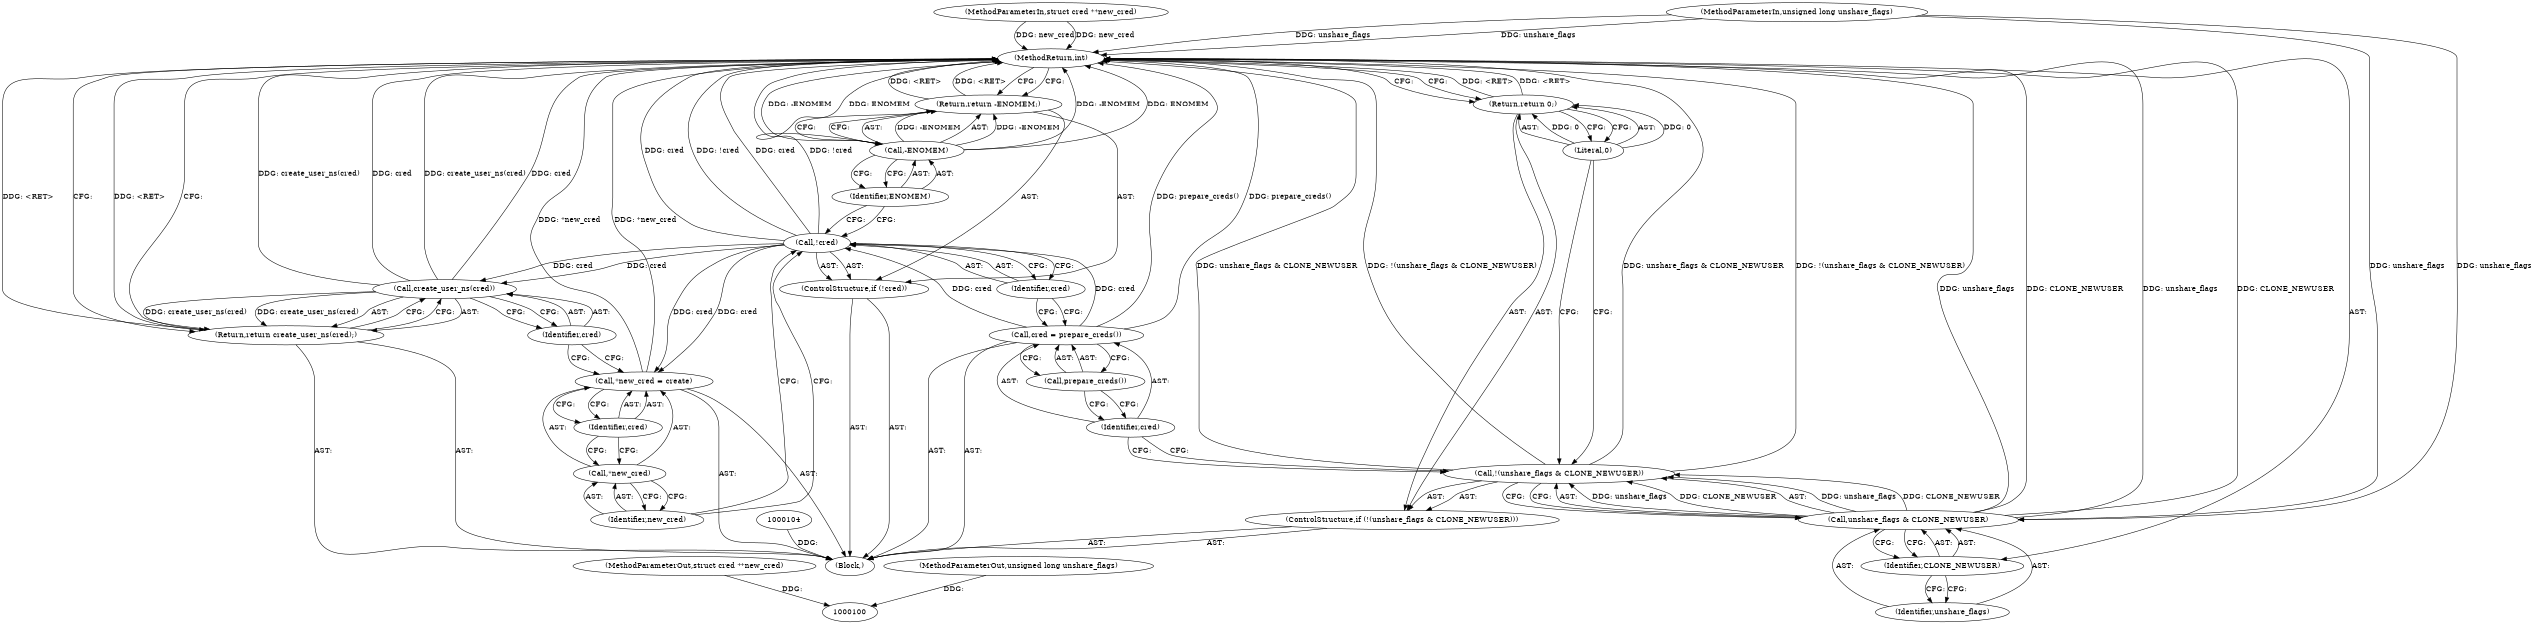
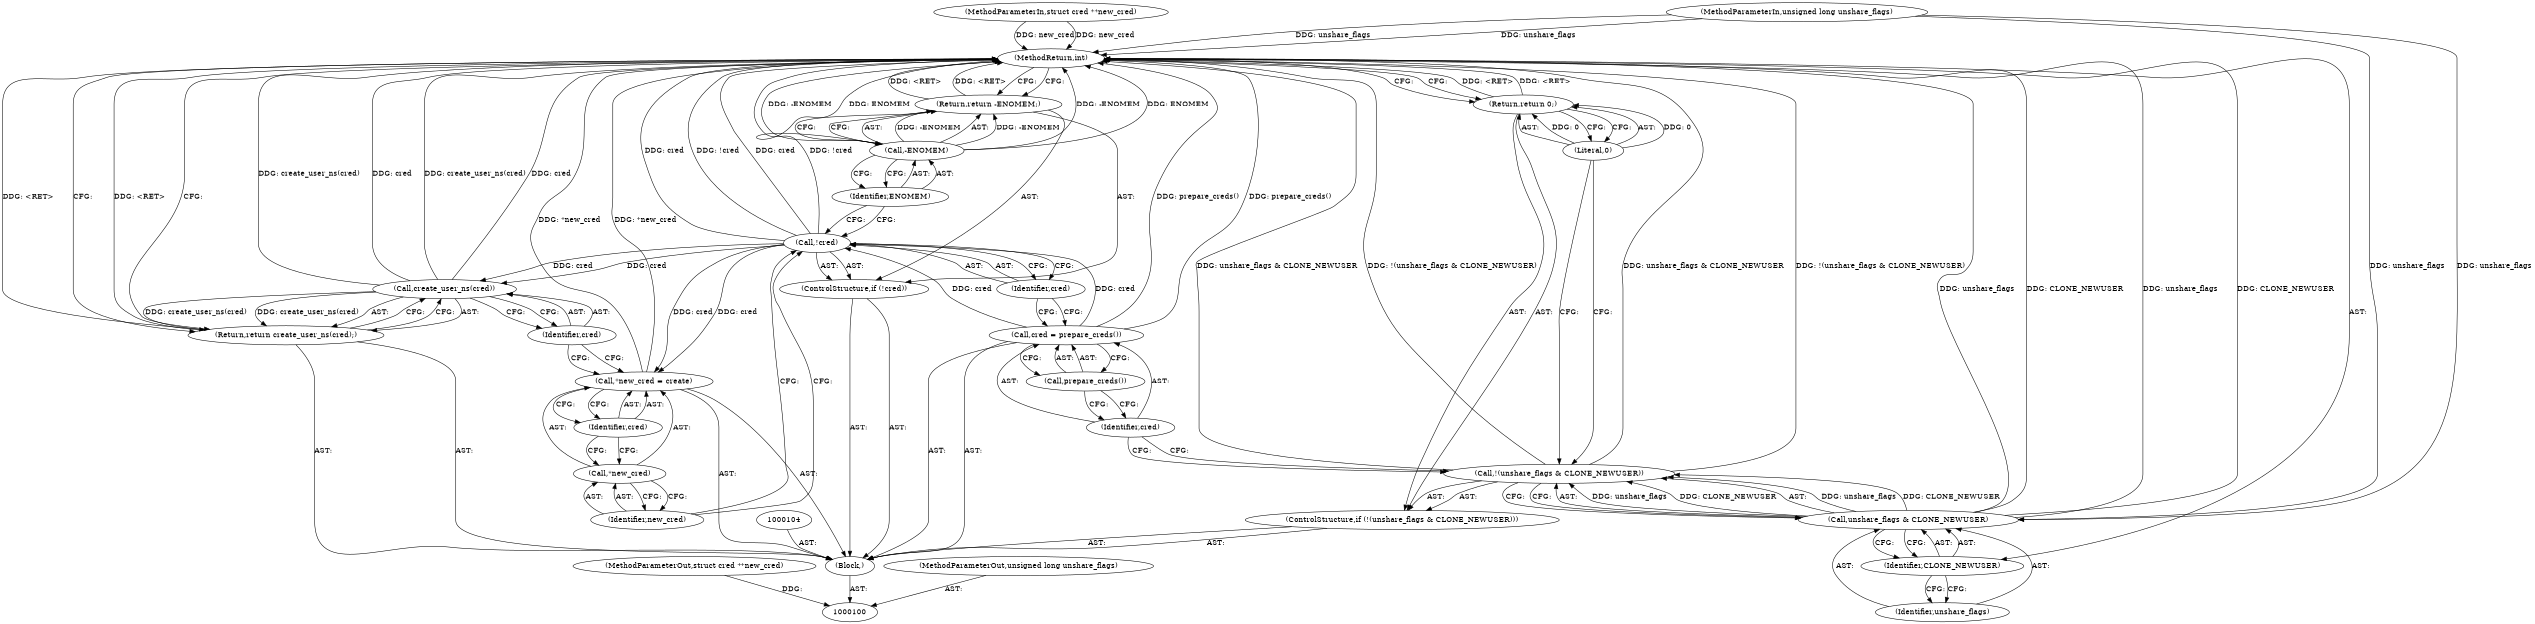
(809, 543) -> (809, 543)
none -> (850, 587)
(955, 589) -> (955, 589)
